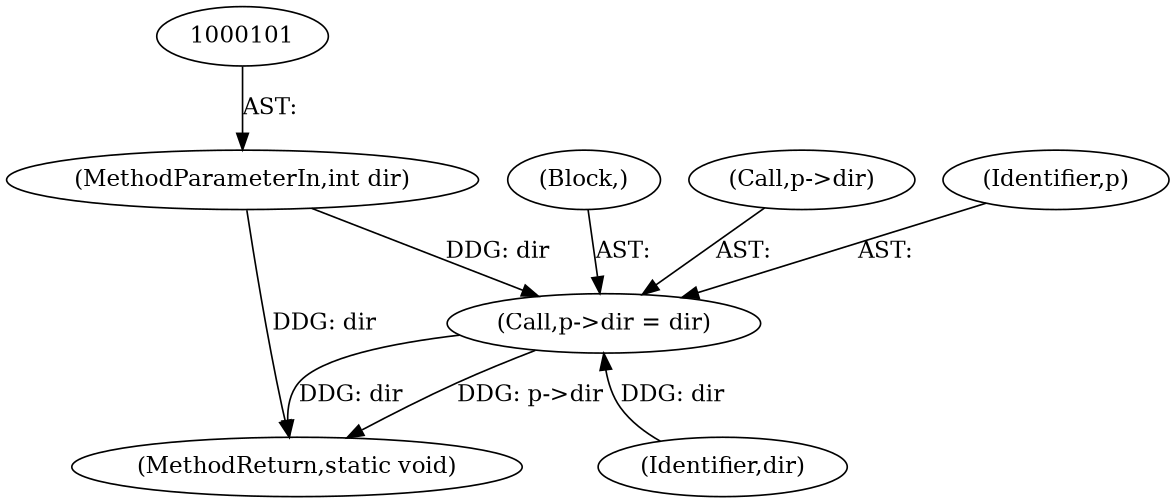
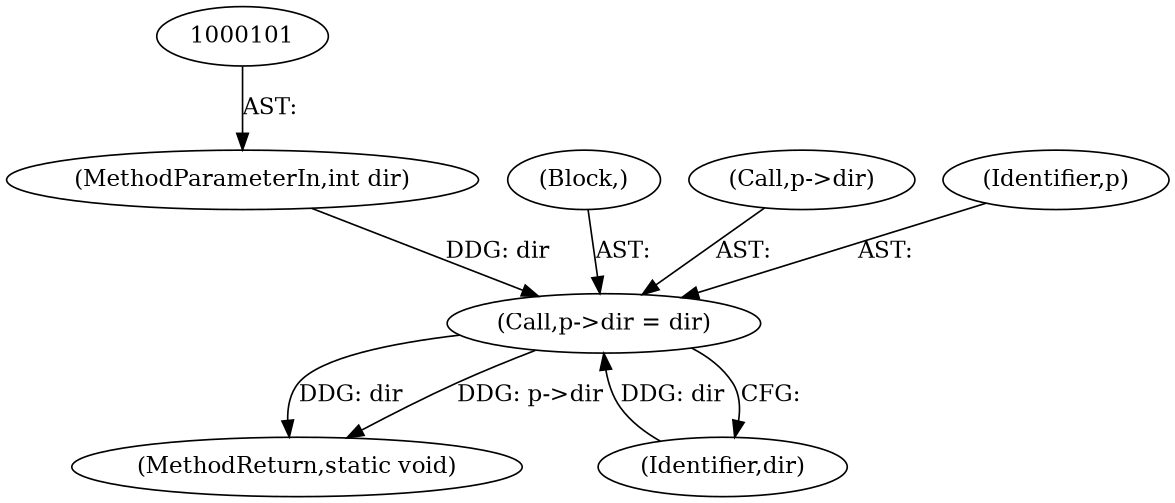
(264, 316) -> none
none -> (728, 377)
